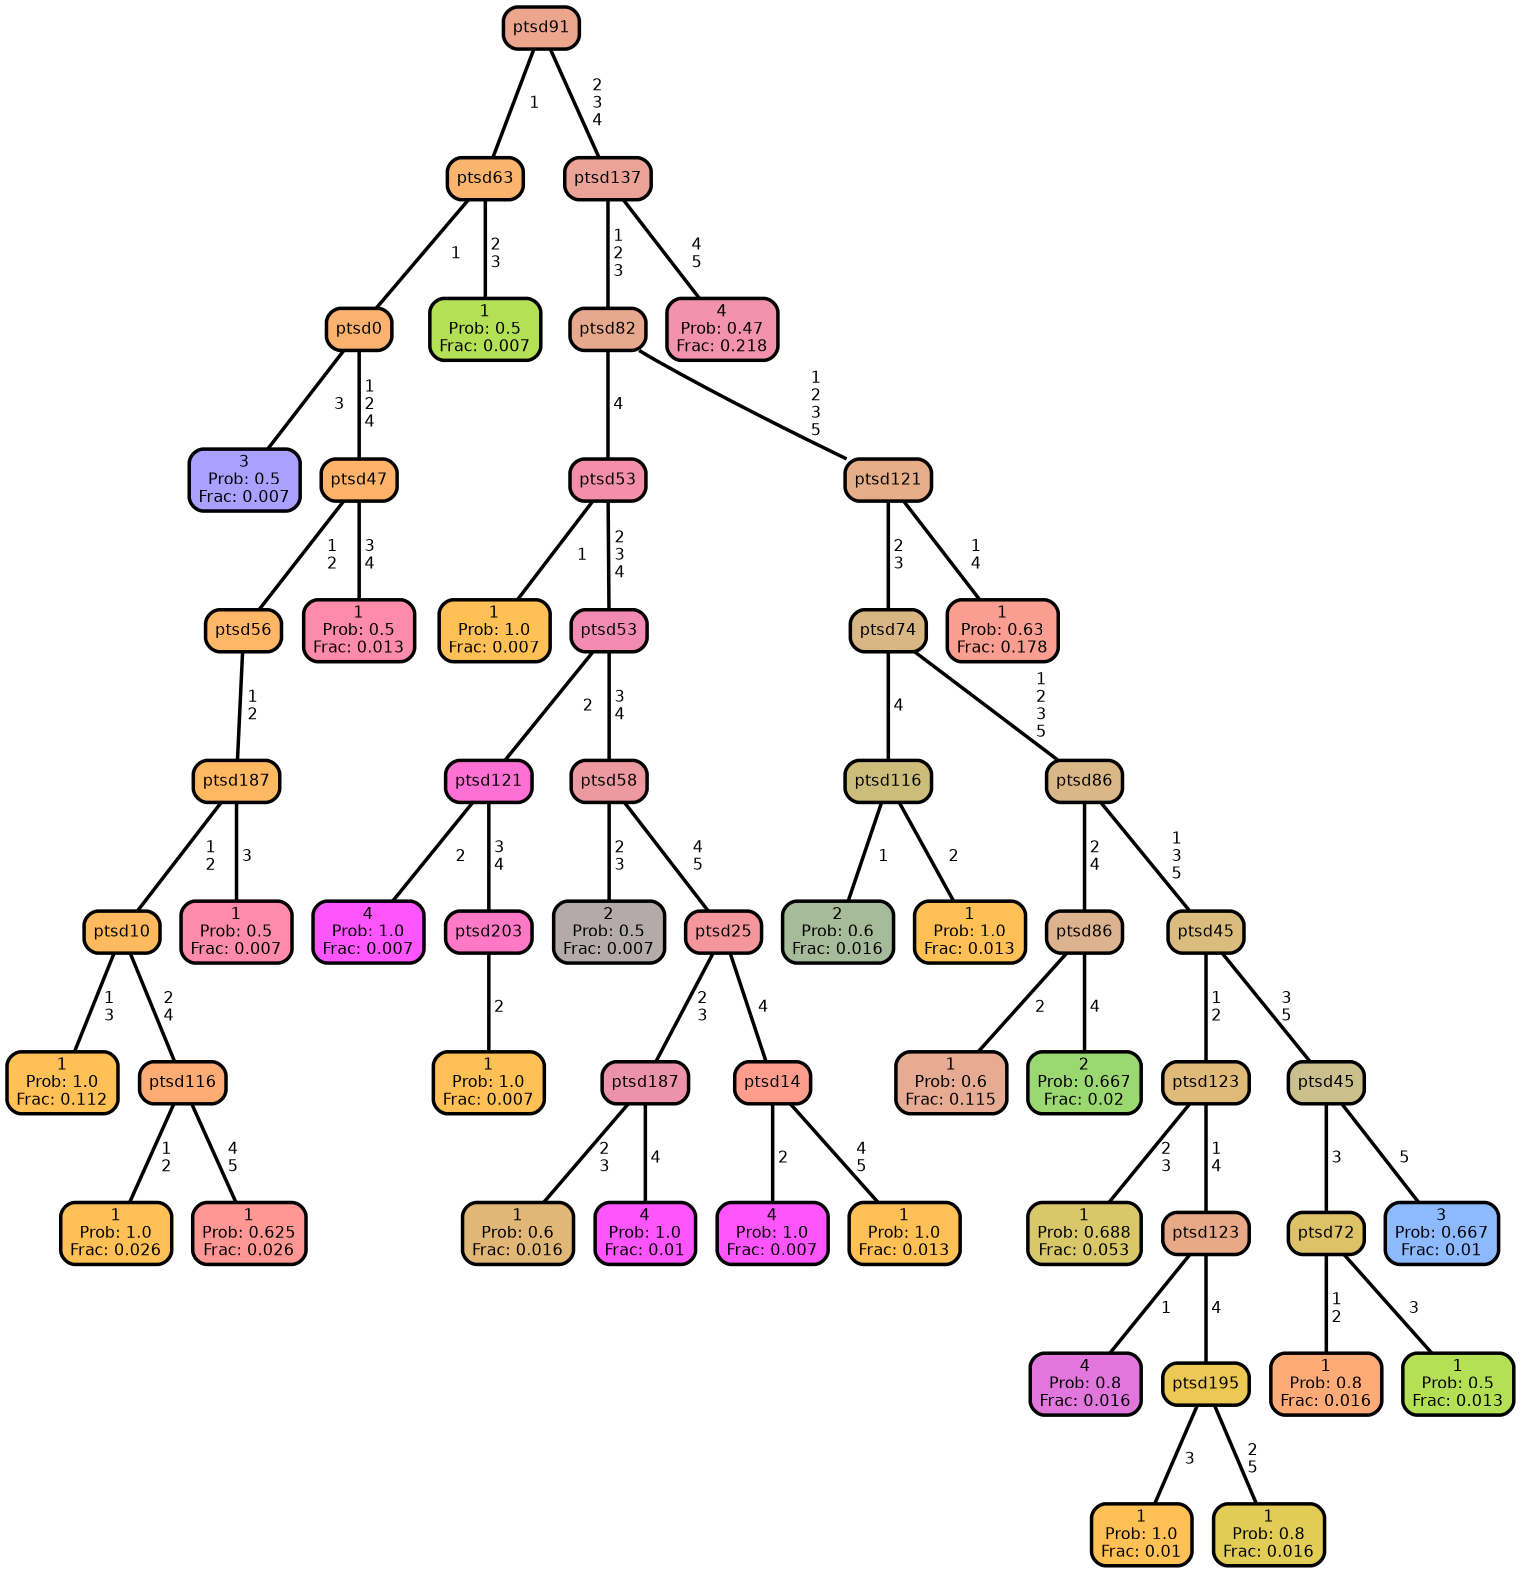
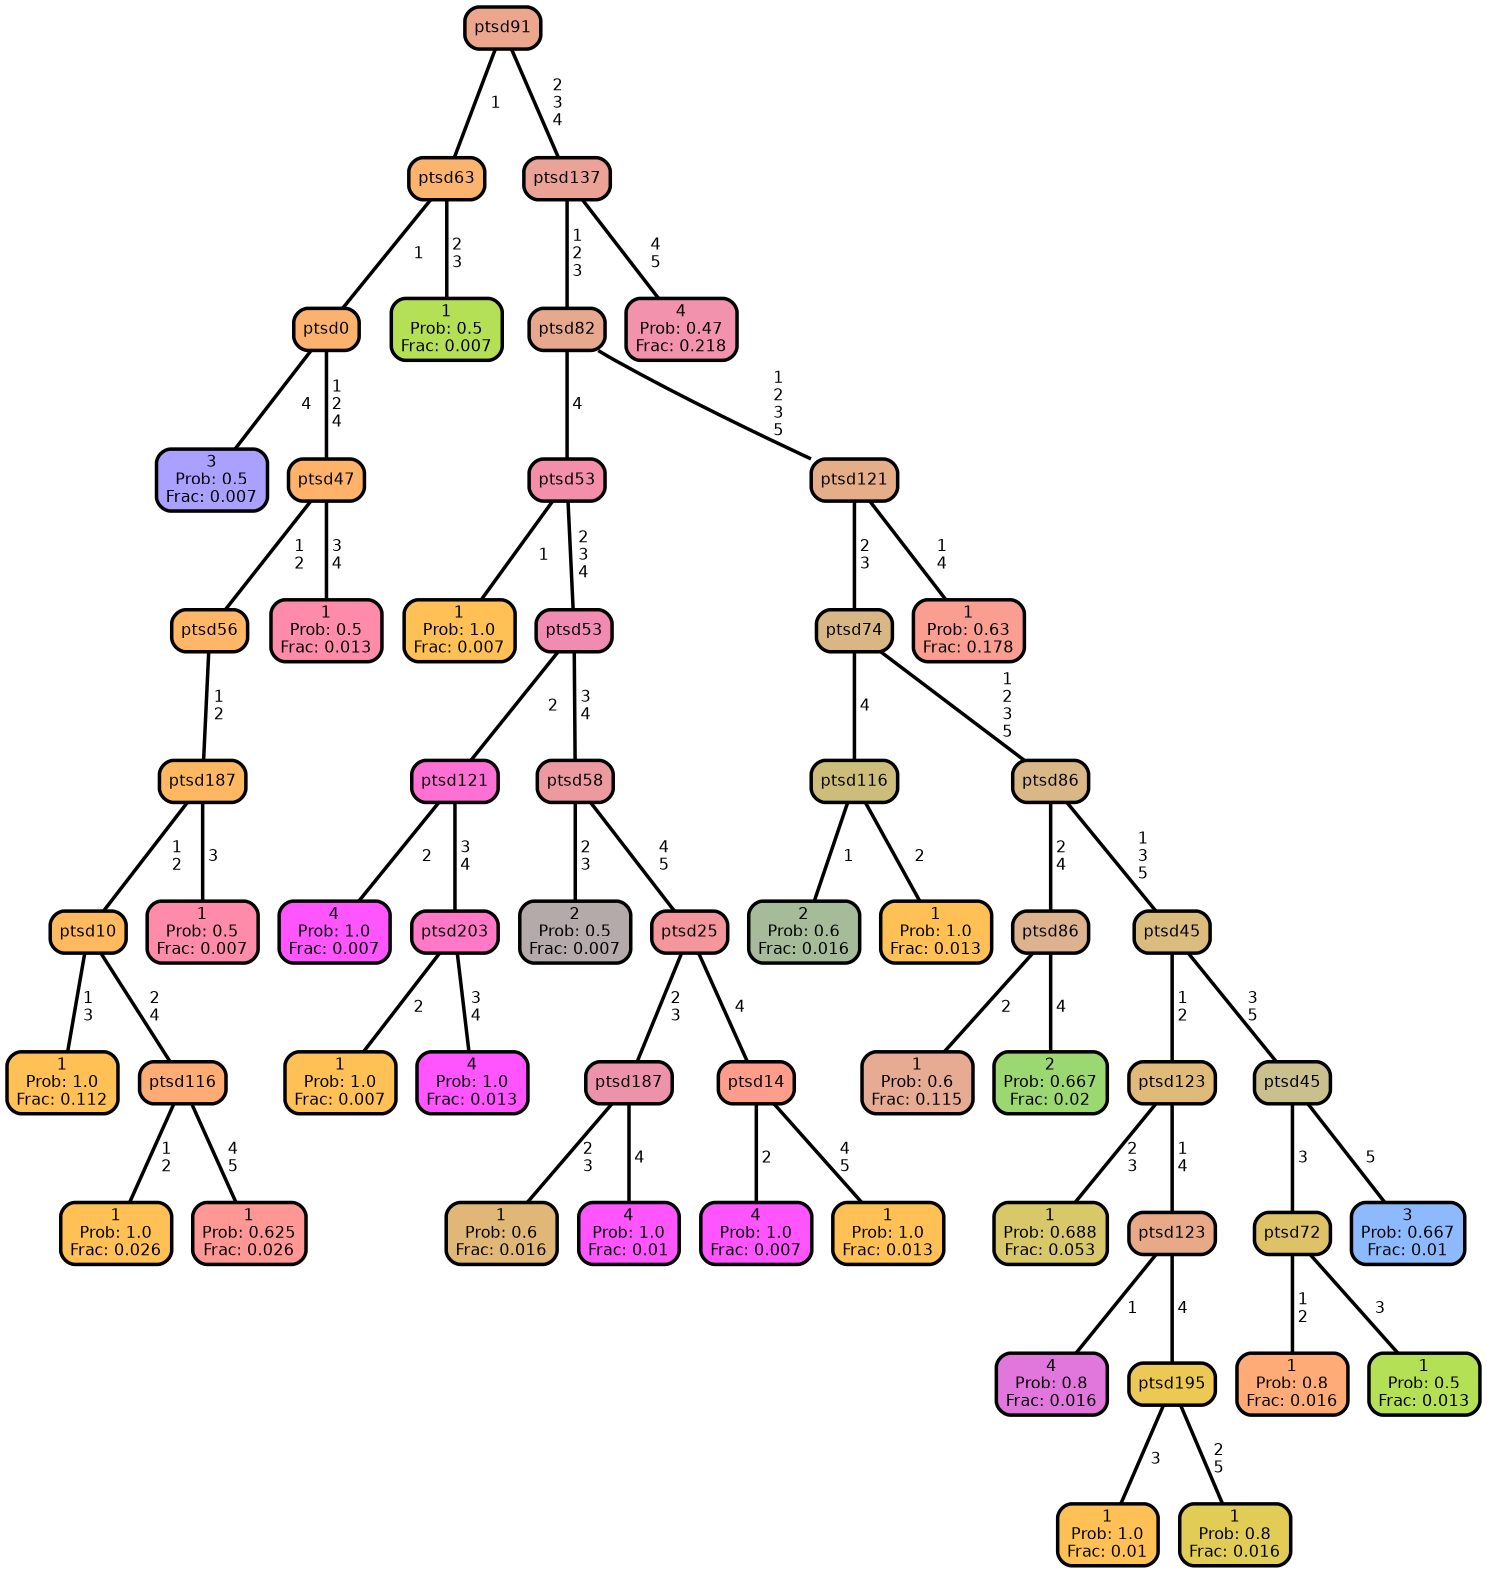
(337, 405) -> (304, 405)
none -> (472, 1083)
